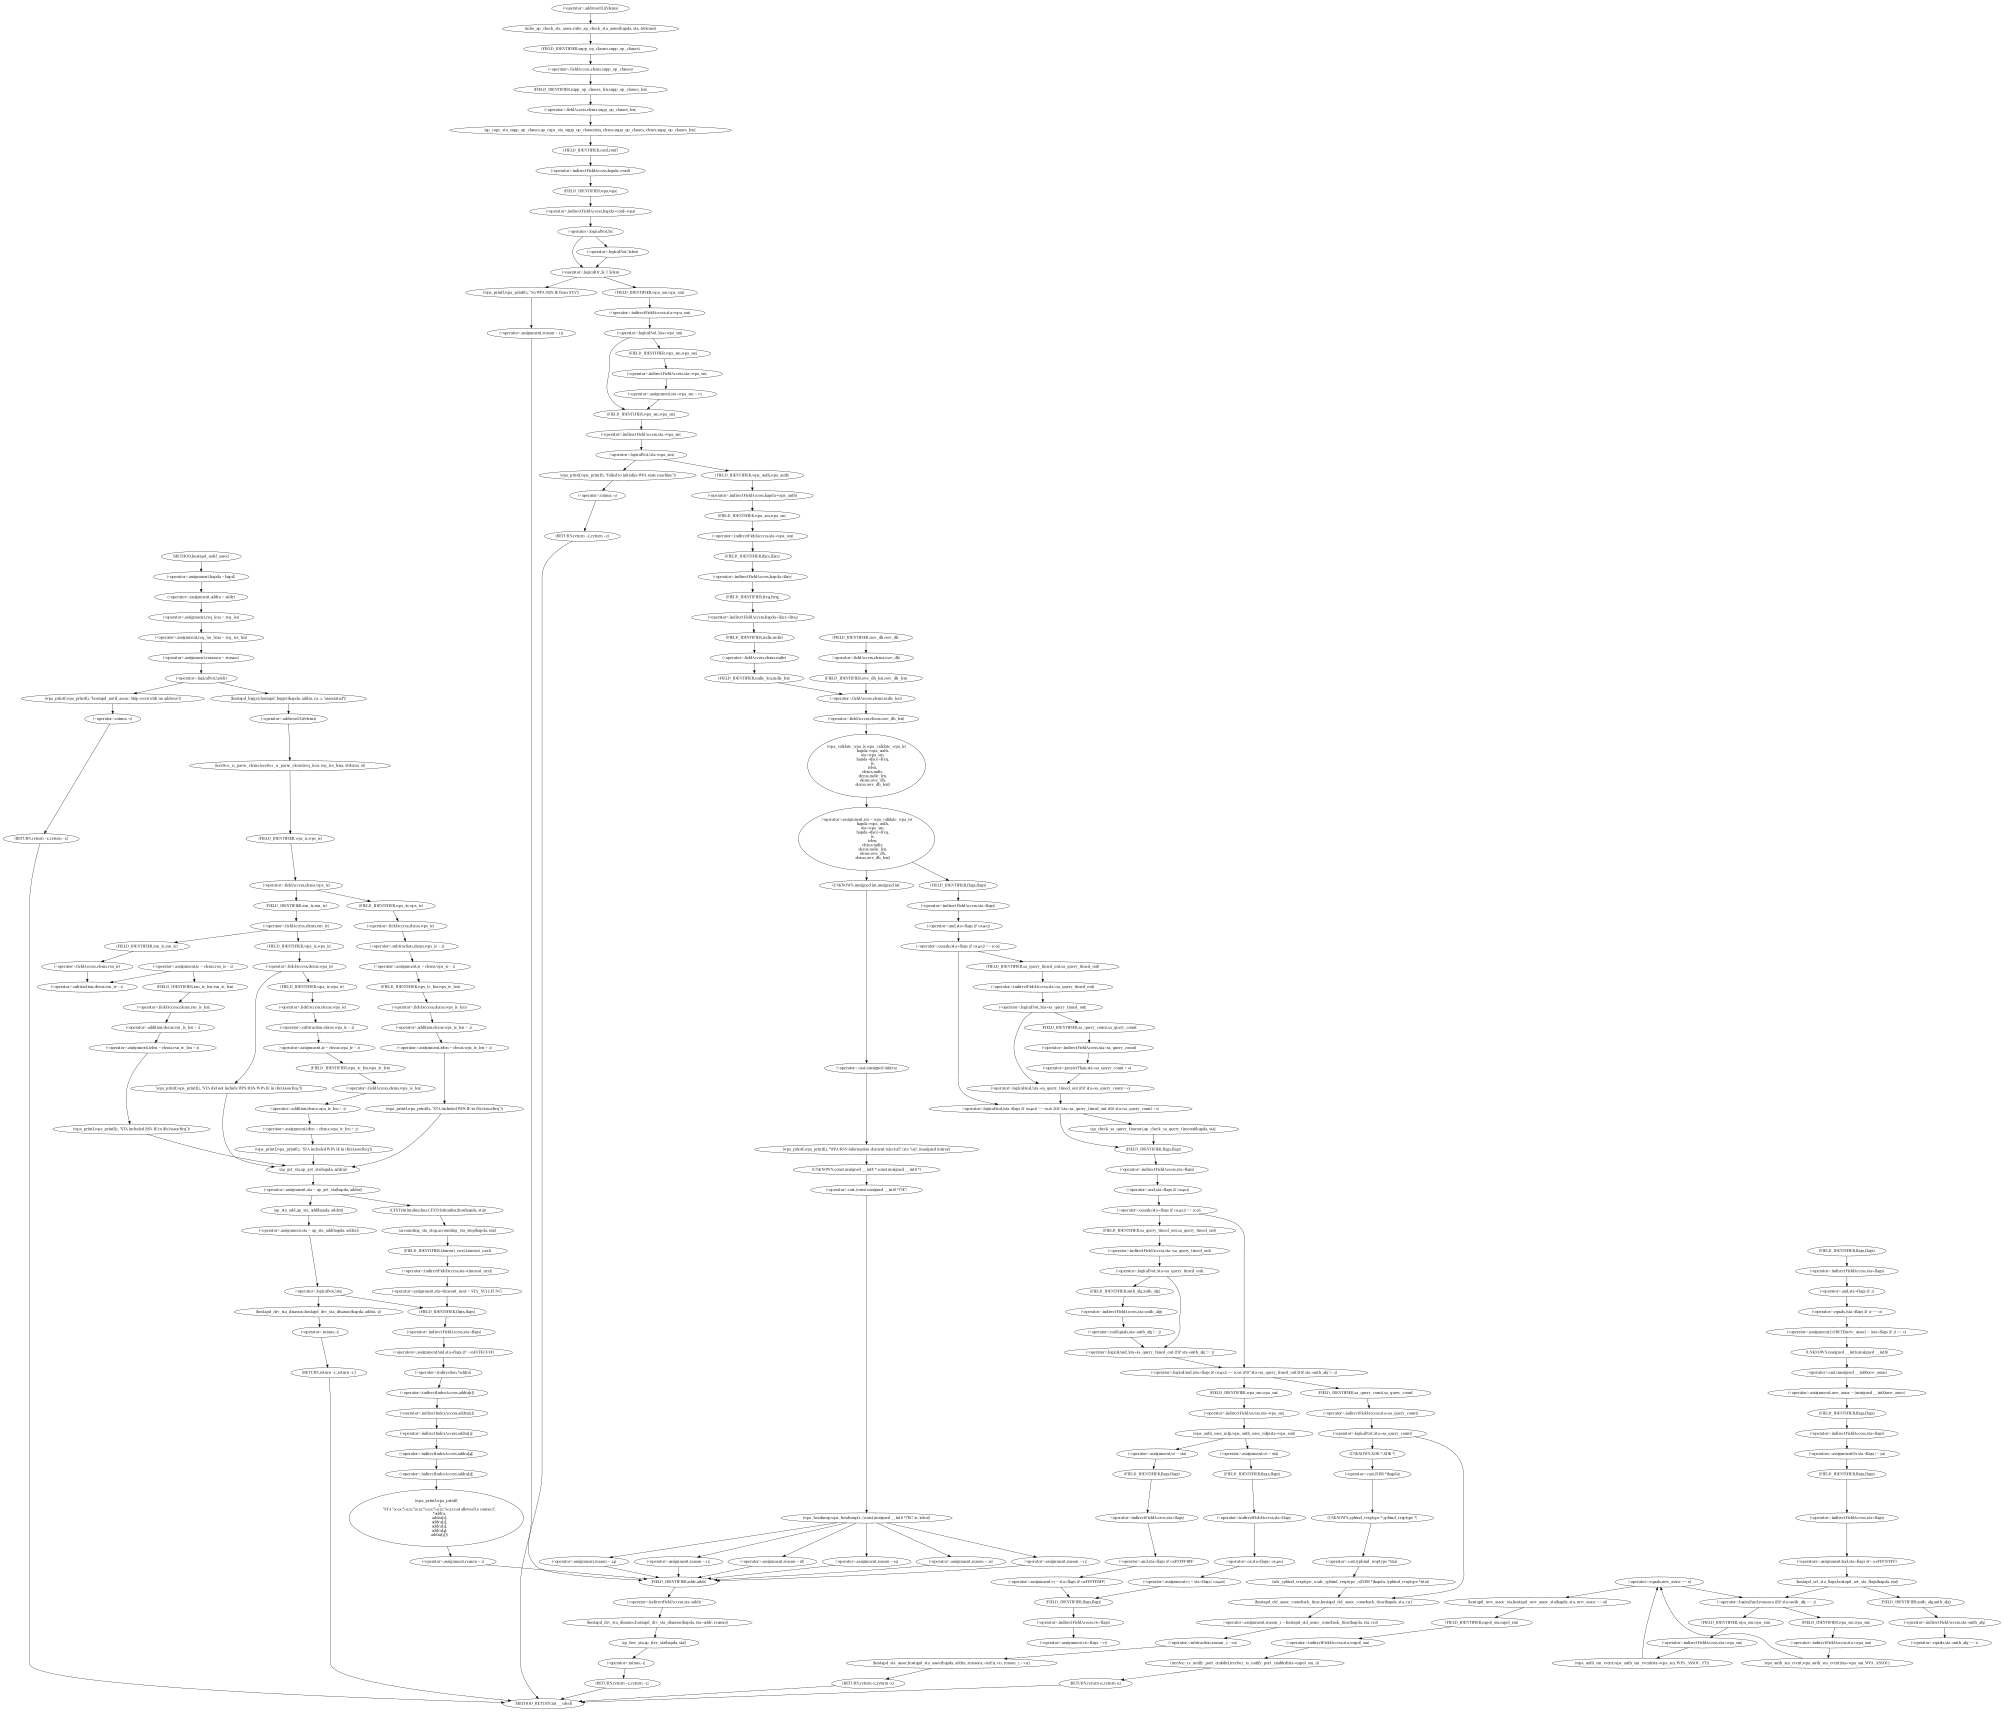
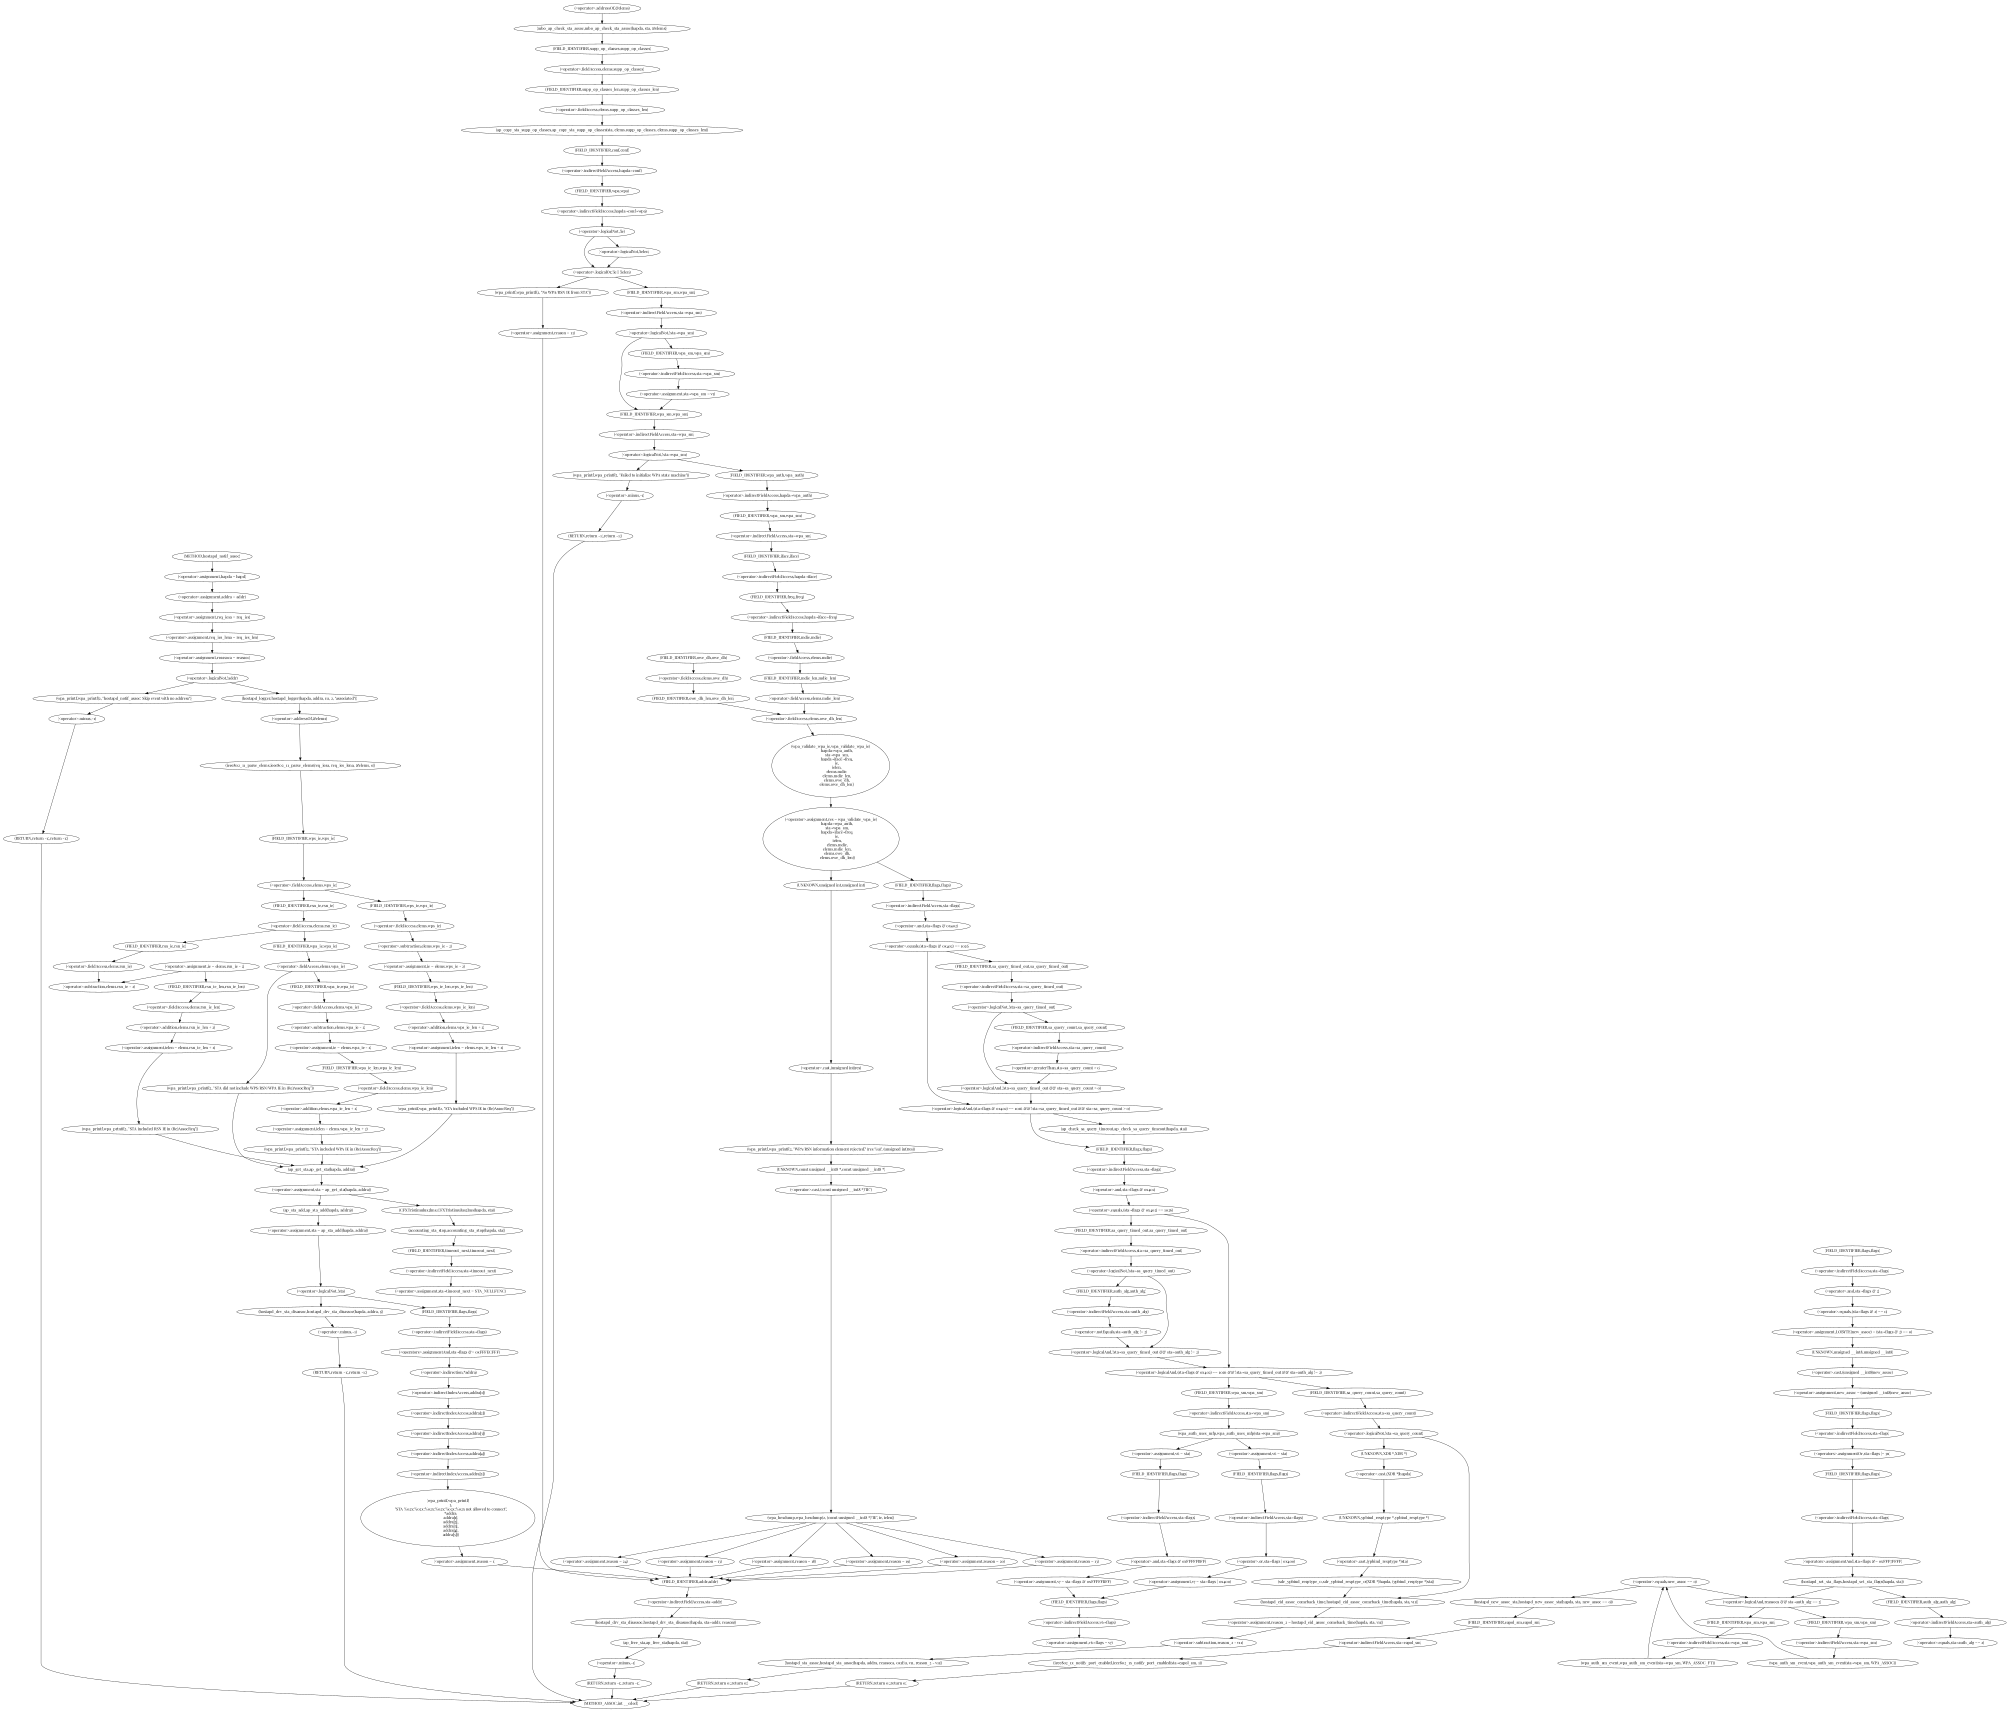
(866, 687) -> (748, 709)
(543, 1704) -> (611, 1704)
